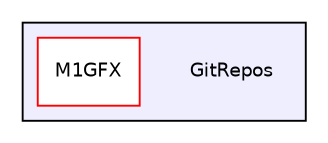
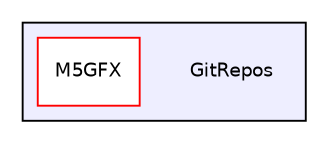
(89, 72) -> (89, 72)
